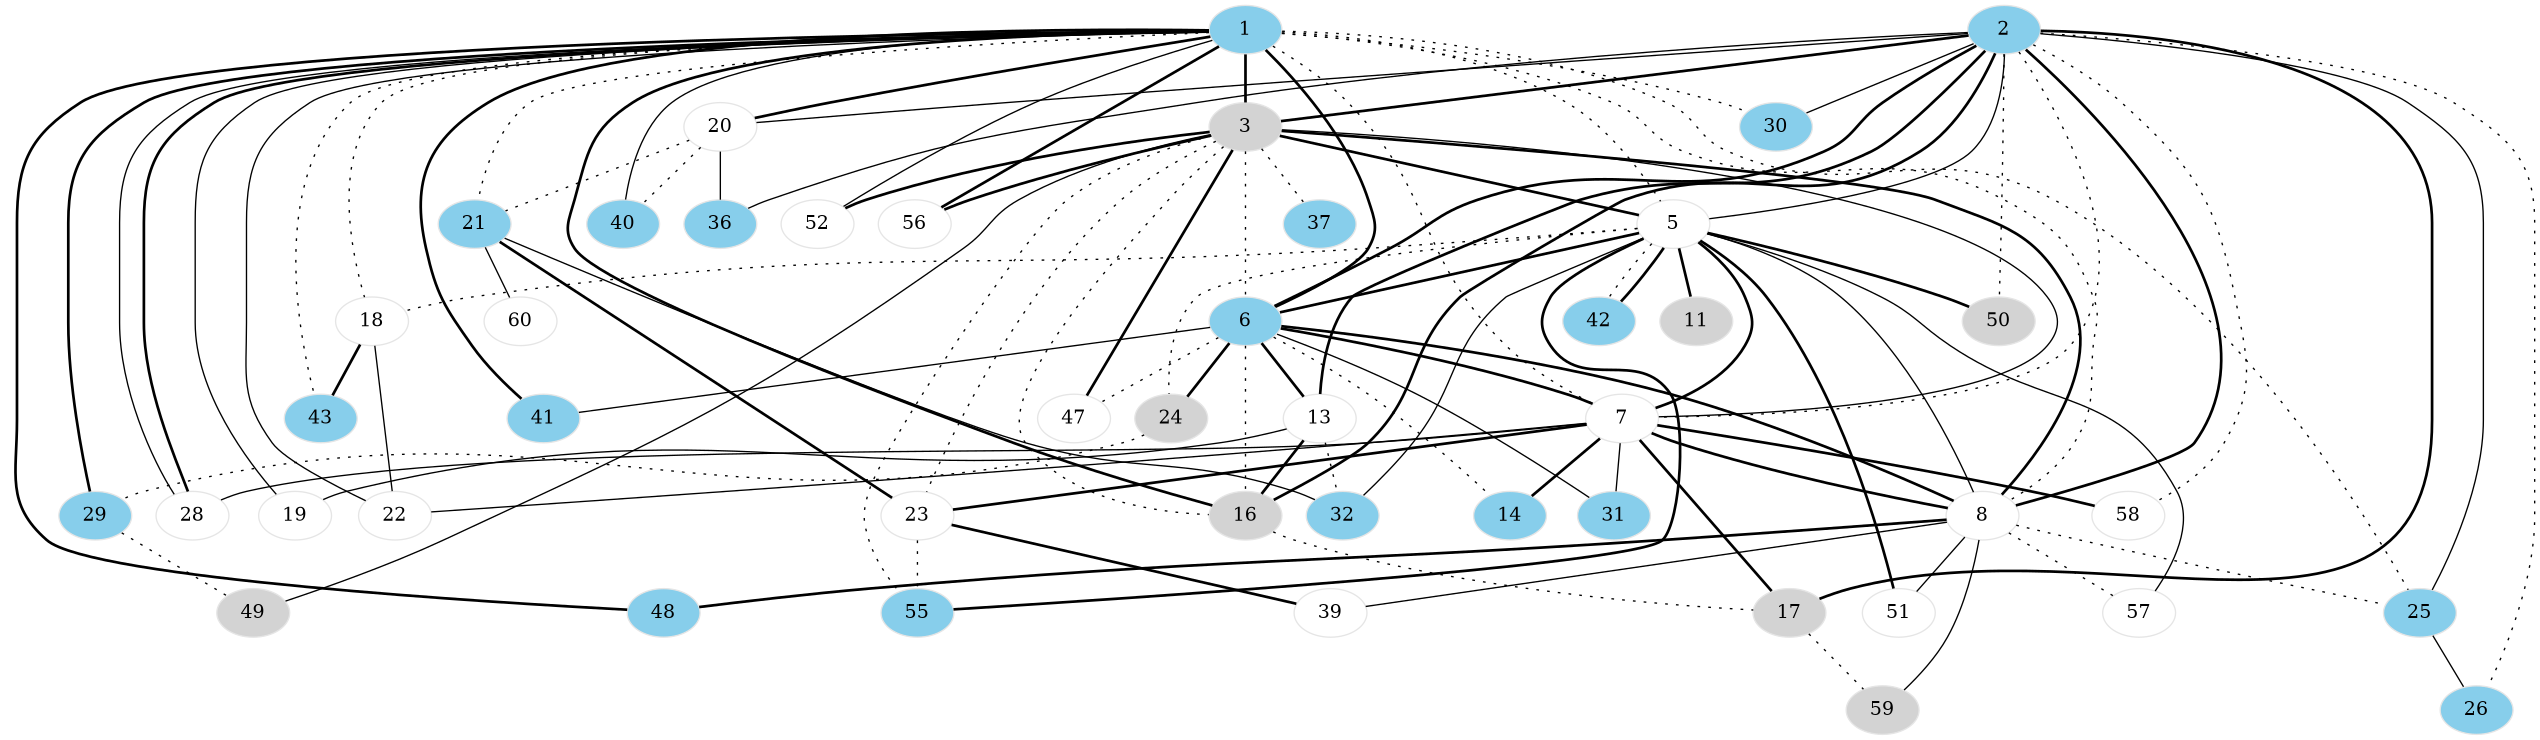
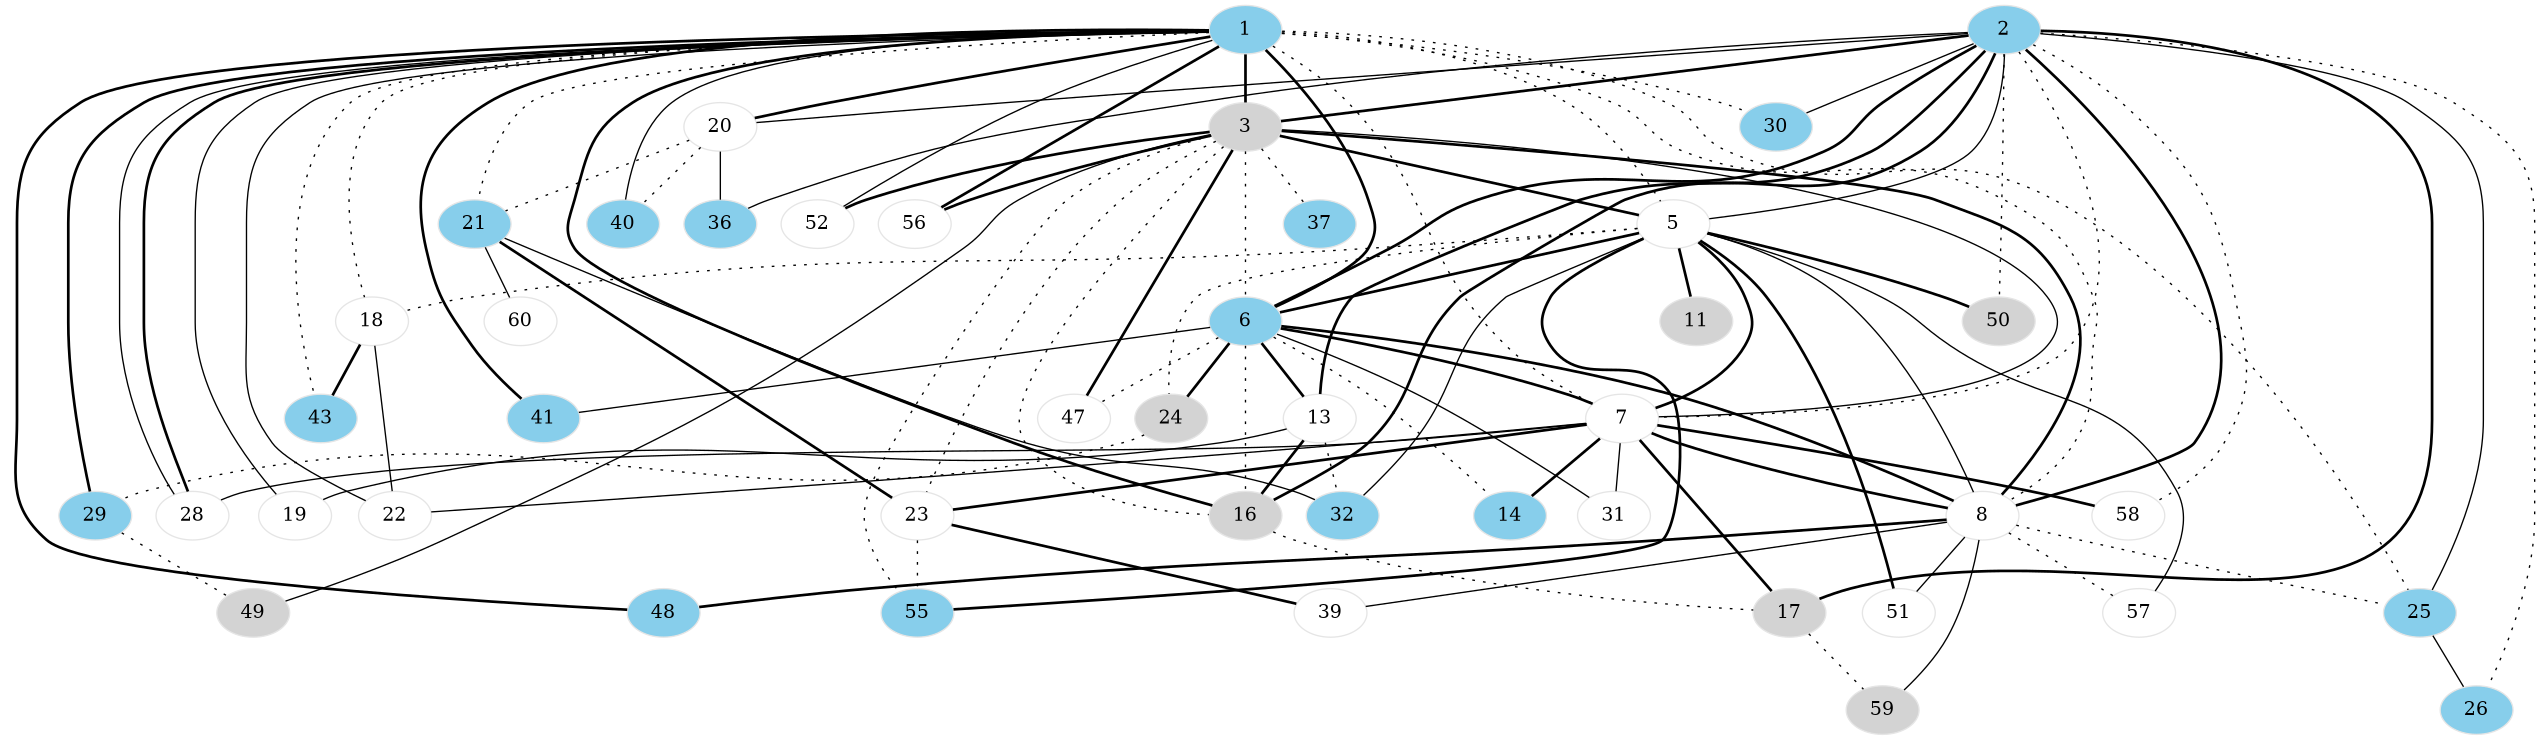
(1599, 321) -> none
(1614, 516) -> (1614, 516)
